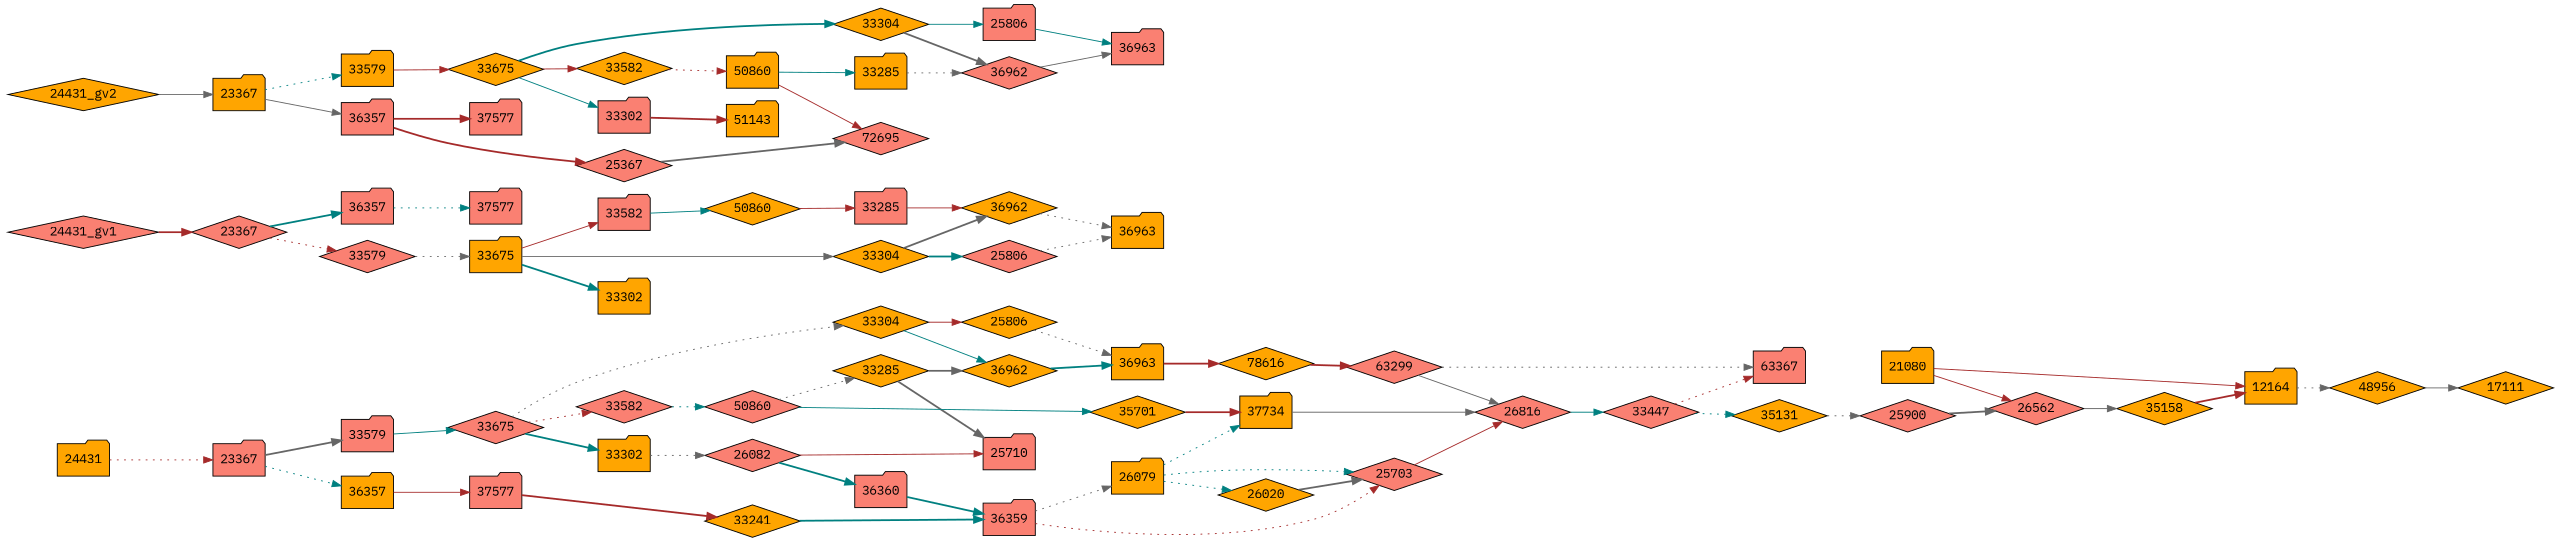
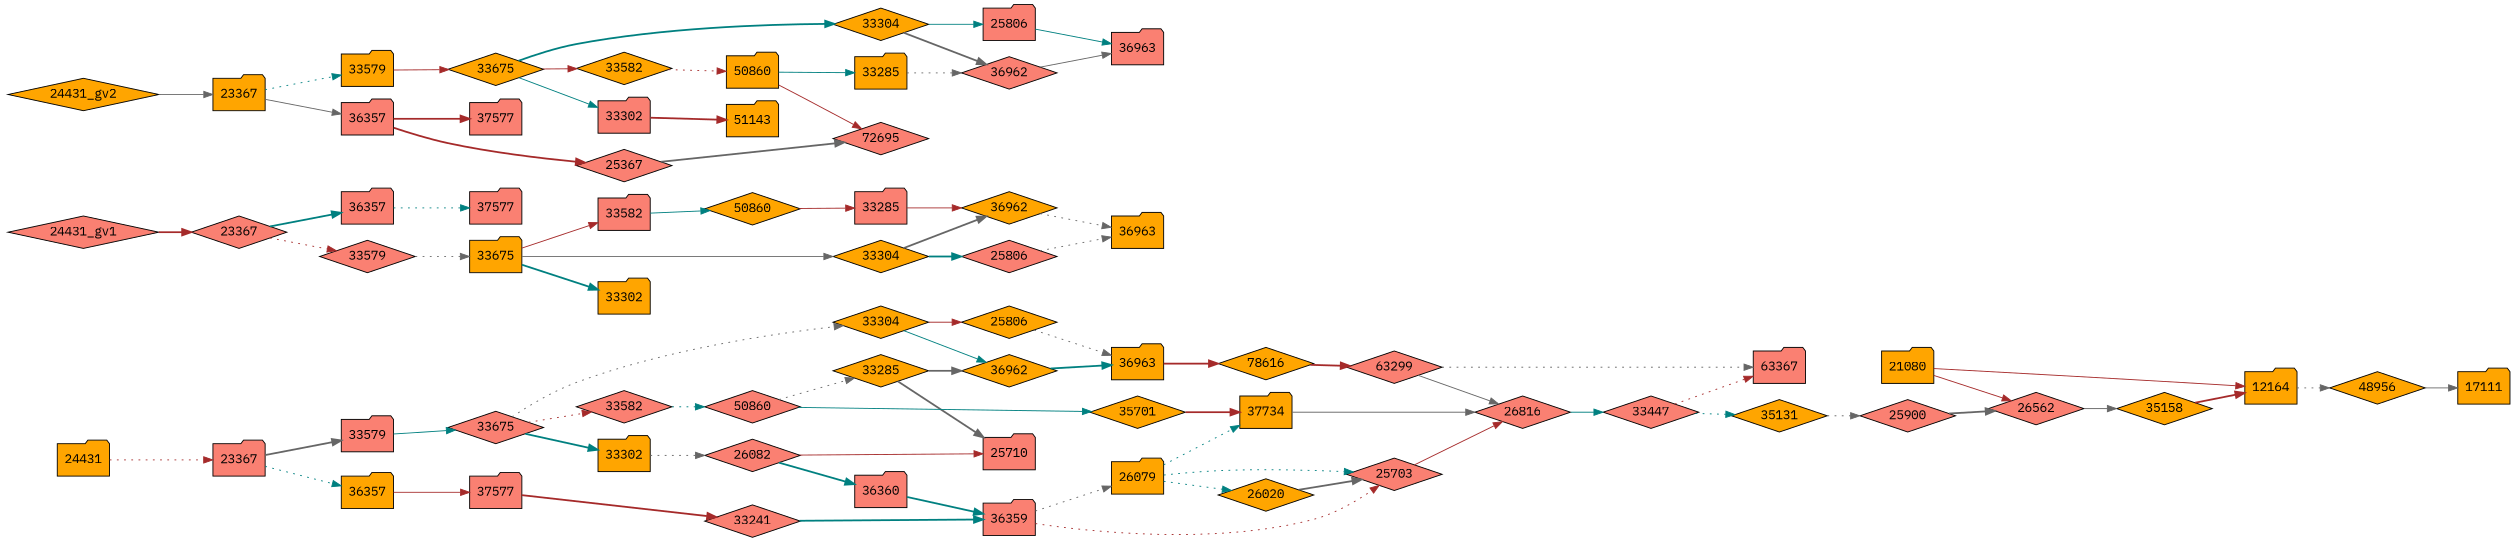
(2506, 388) -> (2484, 388)
(752, 521) -> (752, 521)
